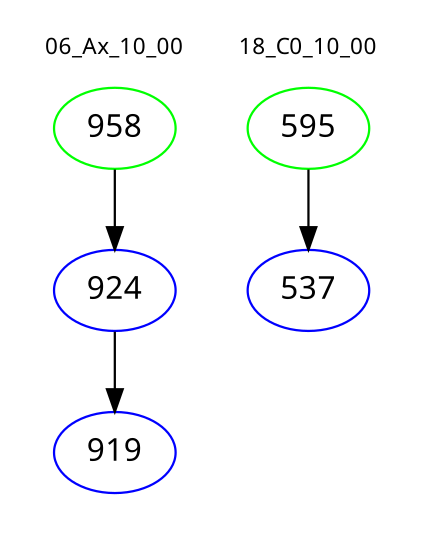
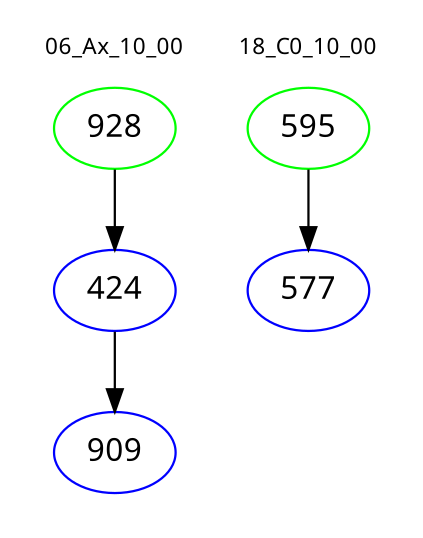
(115, 128) -> (115, 128)
(115, 290) -> (115, 290)
(308, 290) -> (308, 290)
(115, 453) -> (115, 453)
